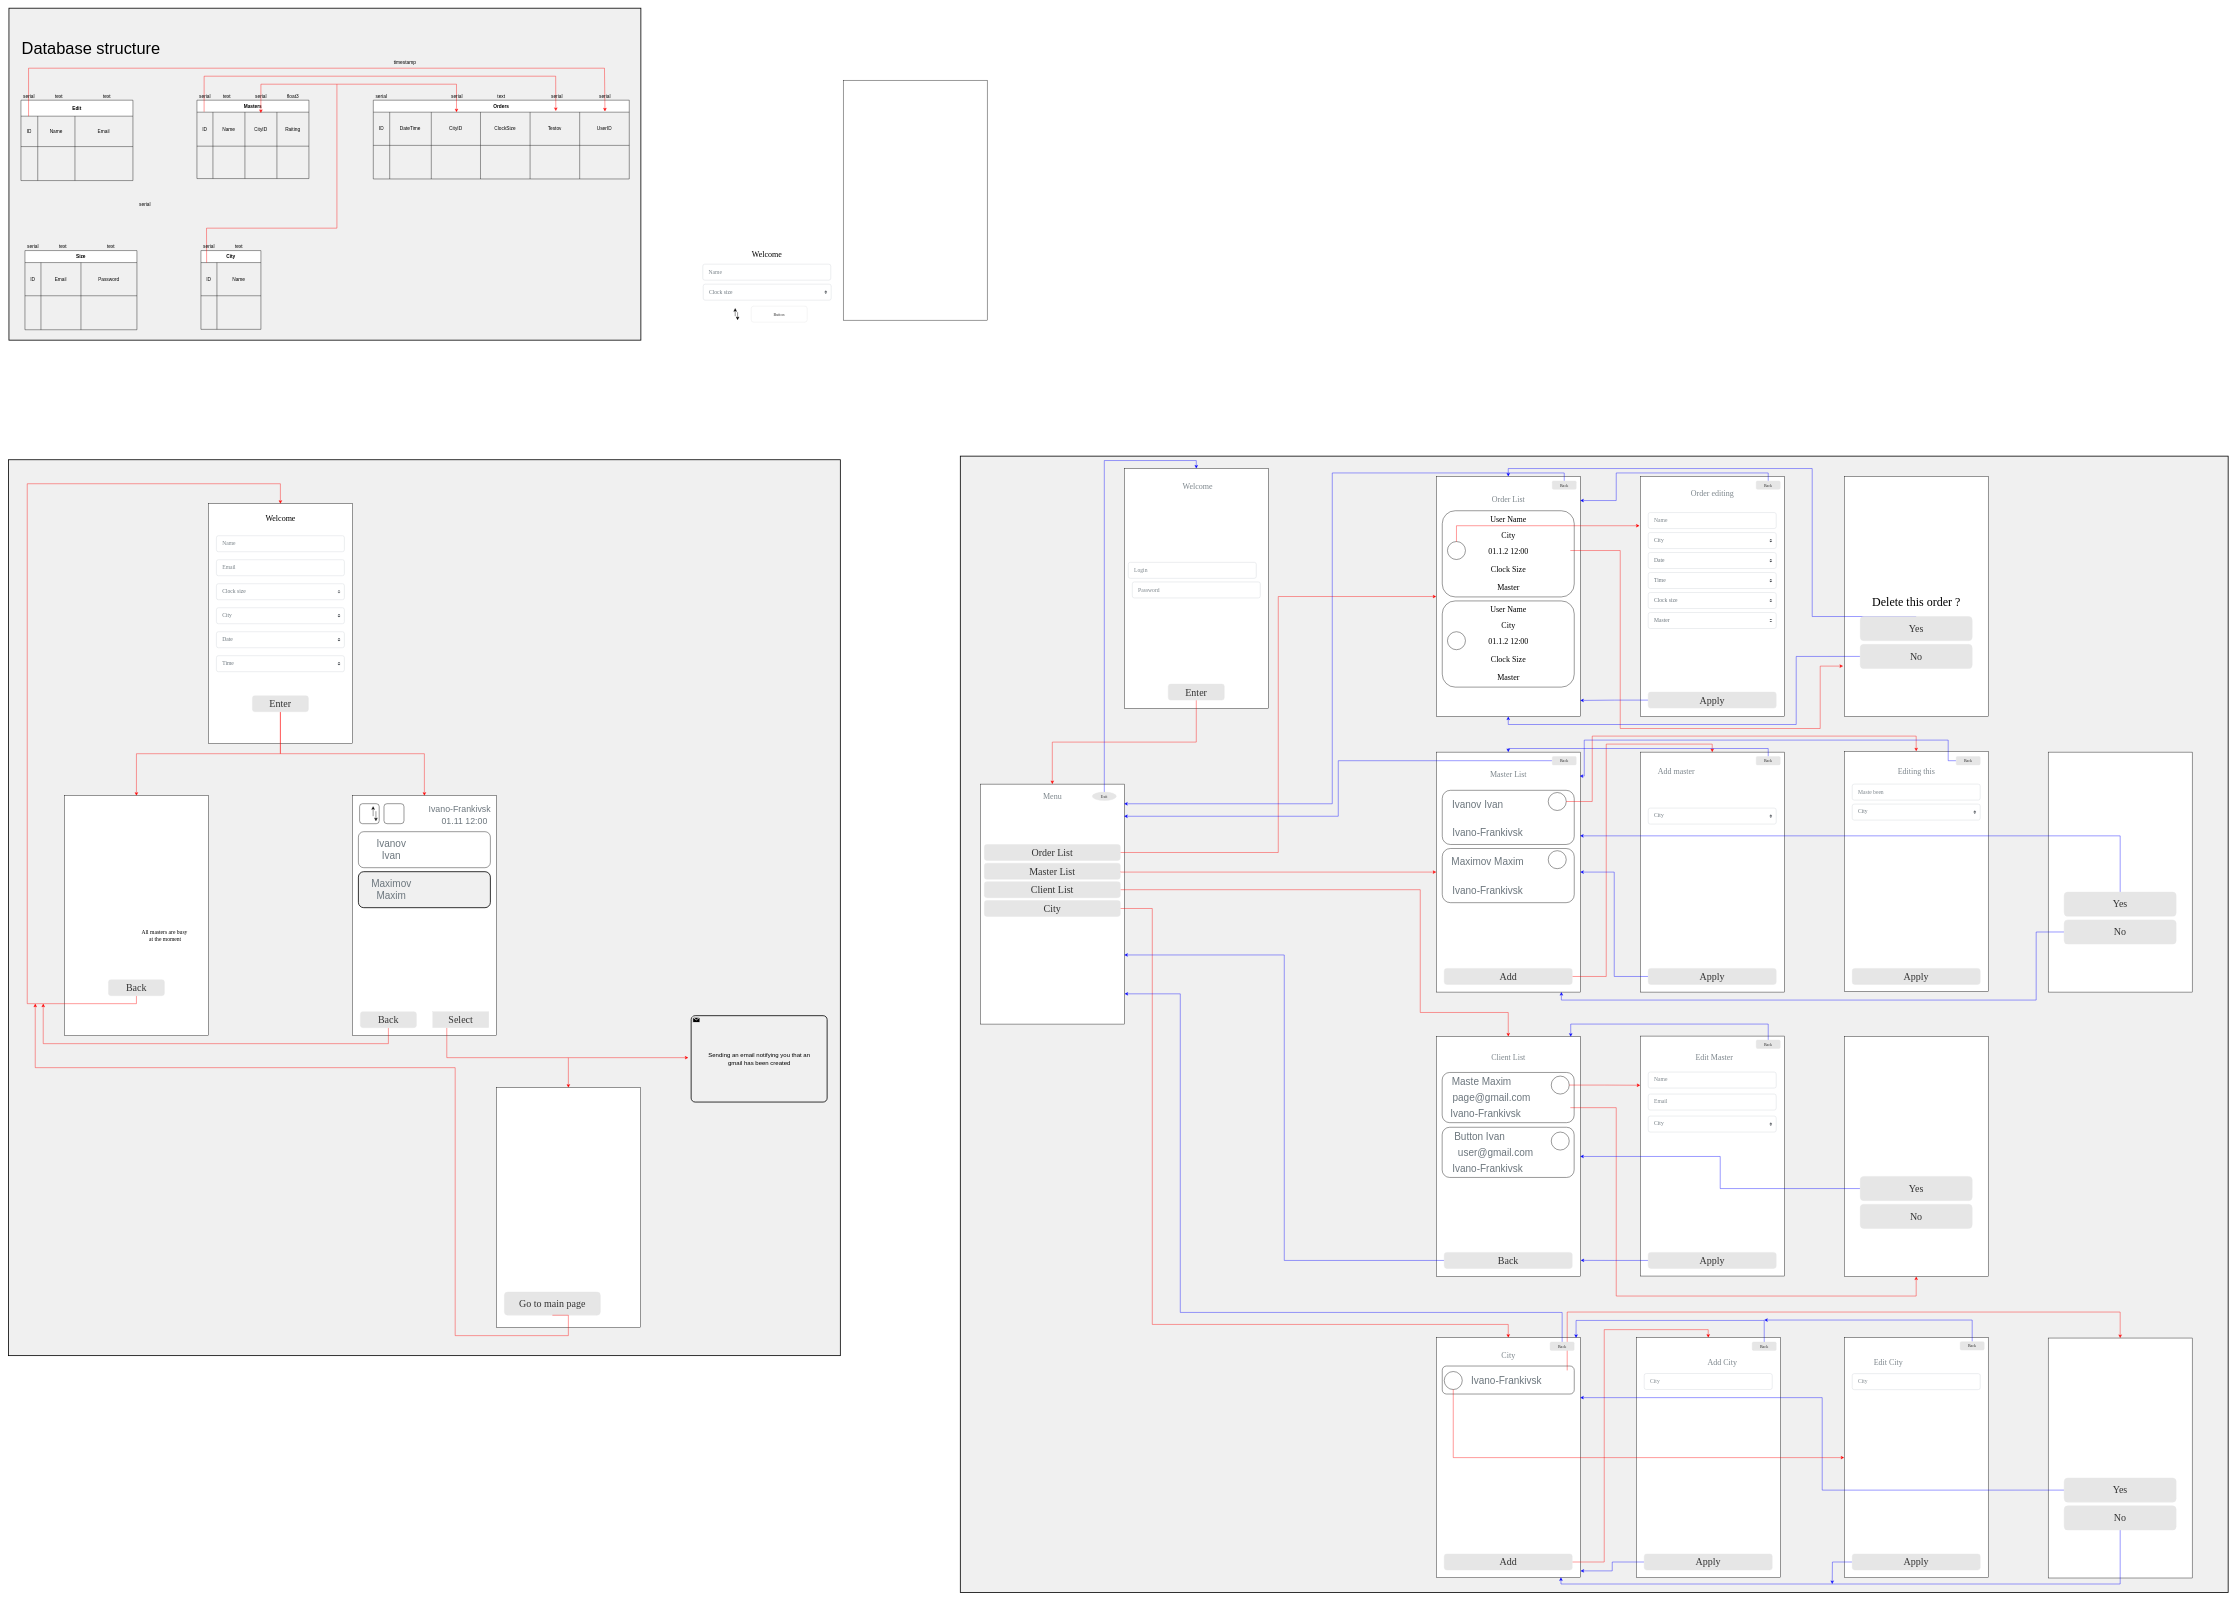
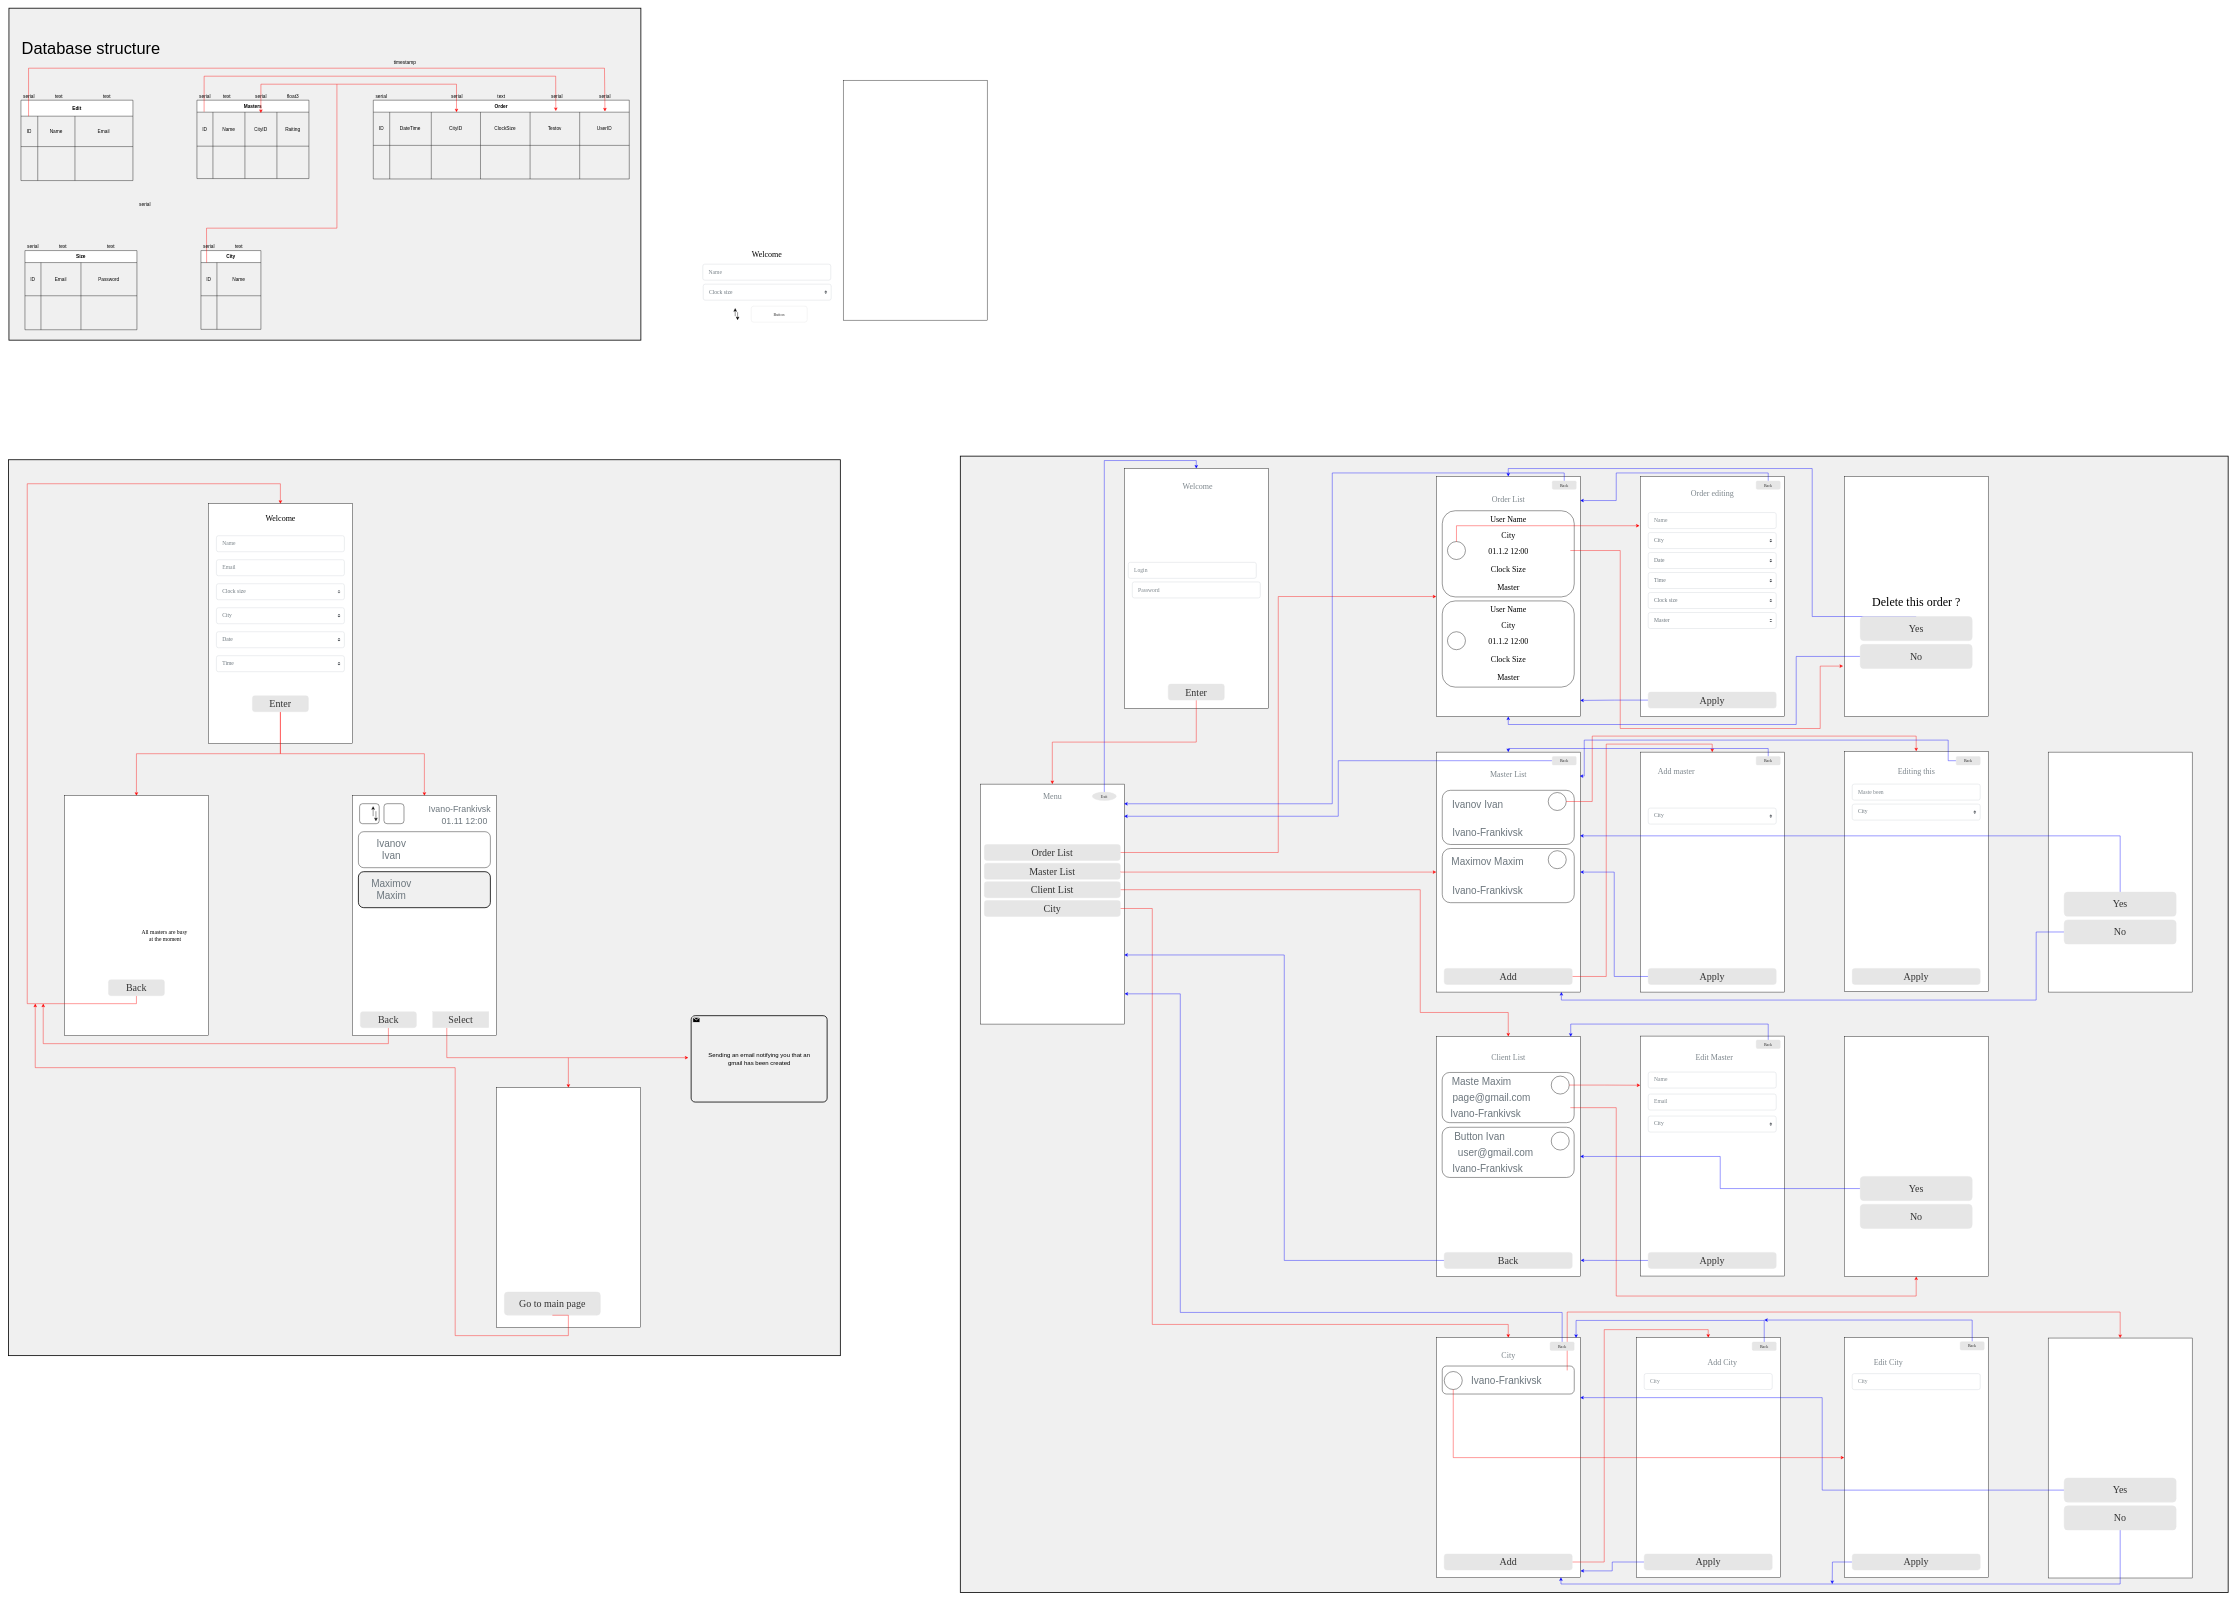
(501, 106) -> (501, 106)
